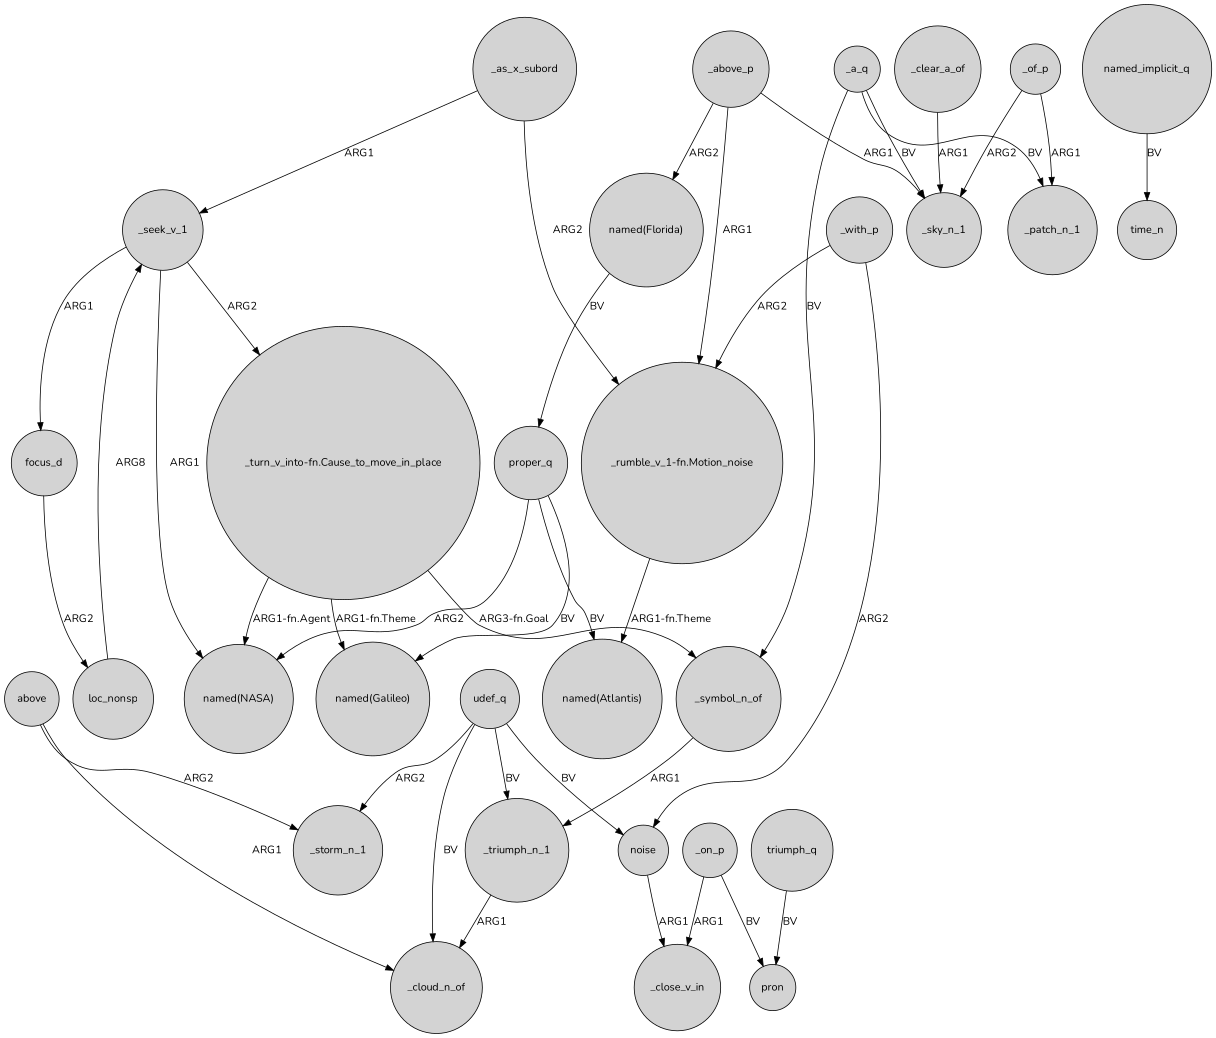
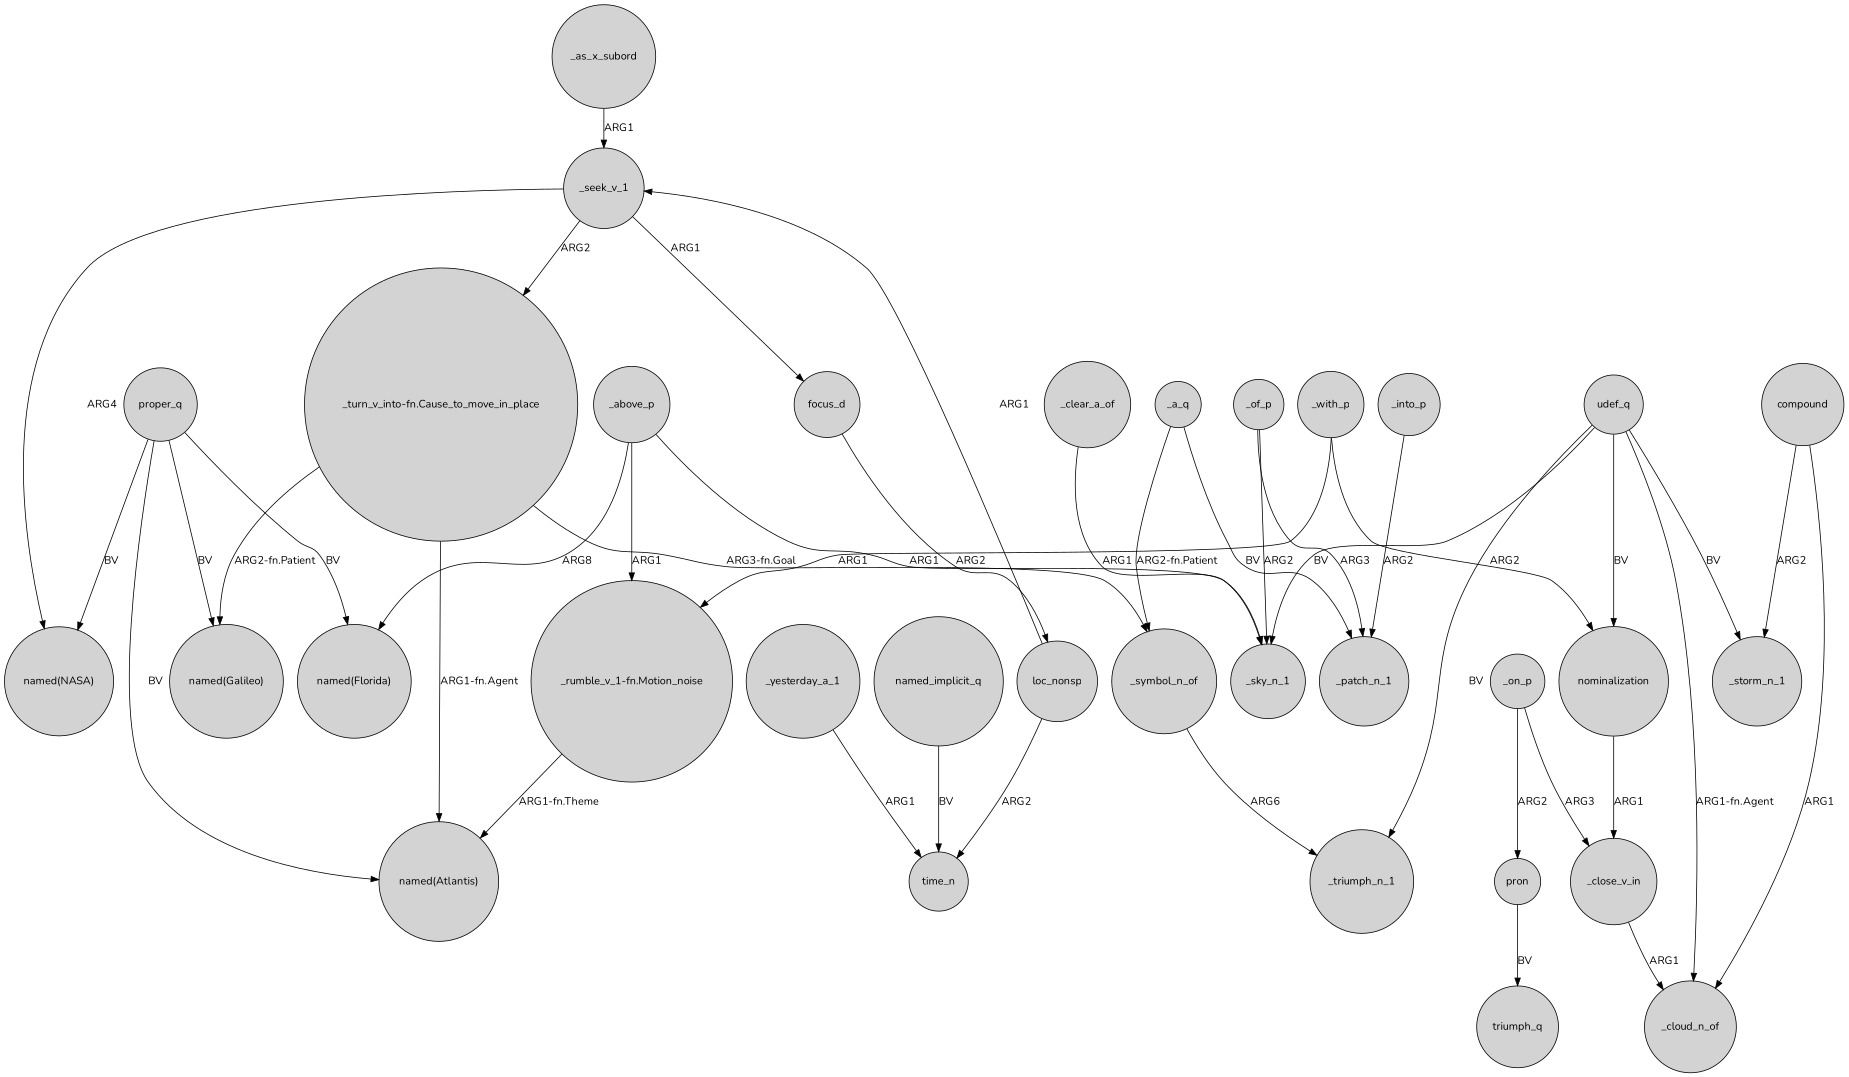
(892, 142) -> (1427, 545)
(704, 153) -> (577, 561)
(1066, 153) -> (1355, 561)
(543, 259) -> none
(772, 307) -> (853, 561)
(814, 307) -> (1177, 561)
(567, 342) -> (274, 521)
none -> (1409, 405)
(131, 463) -> (1014, 405)
(185, 463) -> (102, 405)
(255, 606) -> (440, 677)
(376, 619) -> (275, 561)
(449, 619) -> (111, 561)
none -> (803, 681)
(32, 699) -> (1803, 405)
(410, 779) -> (1713, 561)
(665, 779) -> (1265, 802)
none -> (1006, 788)
(451, 850) -> (1735, 802)
(643, 850) -> (1614, 681)
(477, 918) -> (1642, 953)
(709, 922) -> (1580, 802)
(753, 922) -> (1533, 802)
(782, 924) -> (1518, 941)
